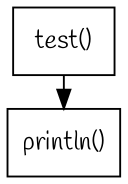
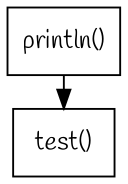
(64, 82) -> (64, 82)
